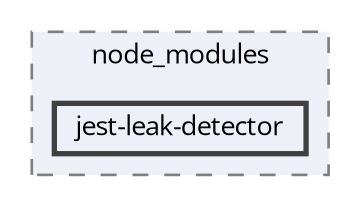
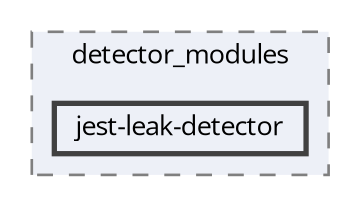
(180, 57) -> (180, 57)
